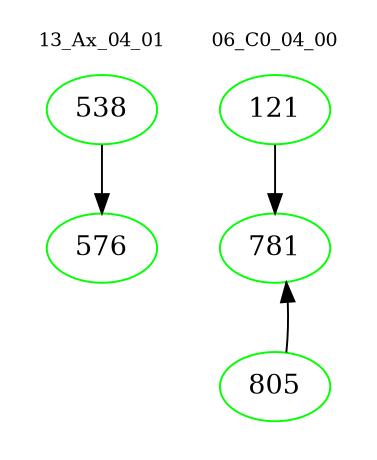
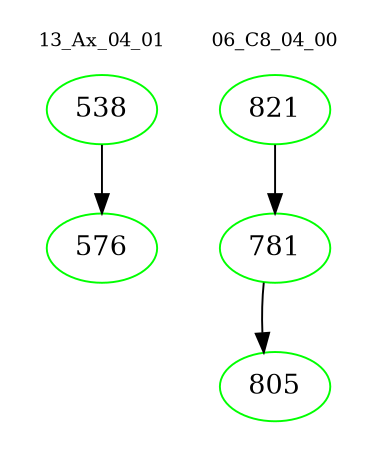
(275, 41) -> (275, 41)
(275, 110) -> (275, 110)
(288, 327) -> (262, 308)
